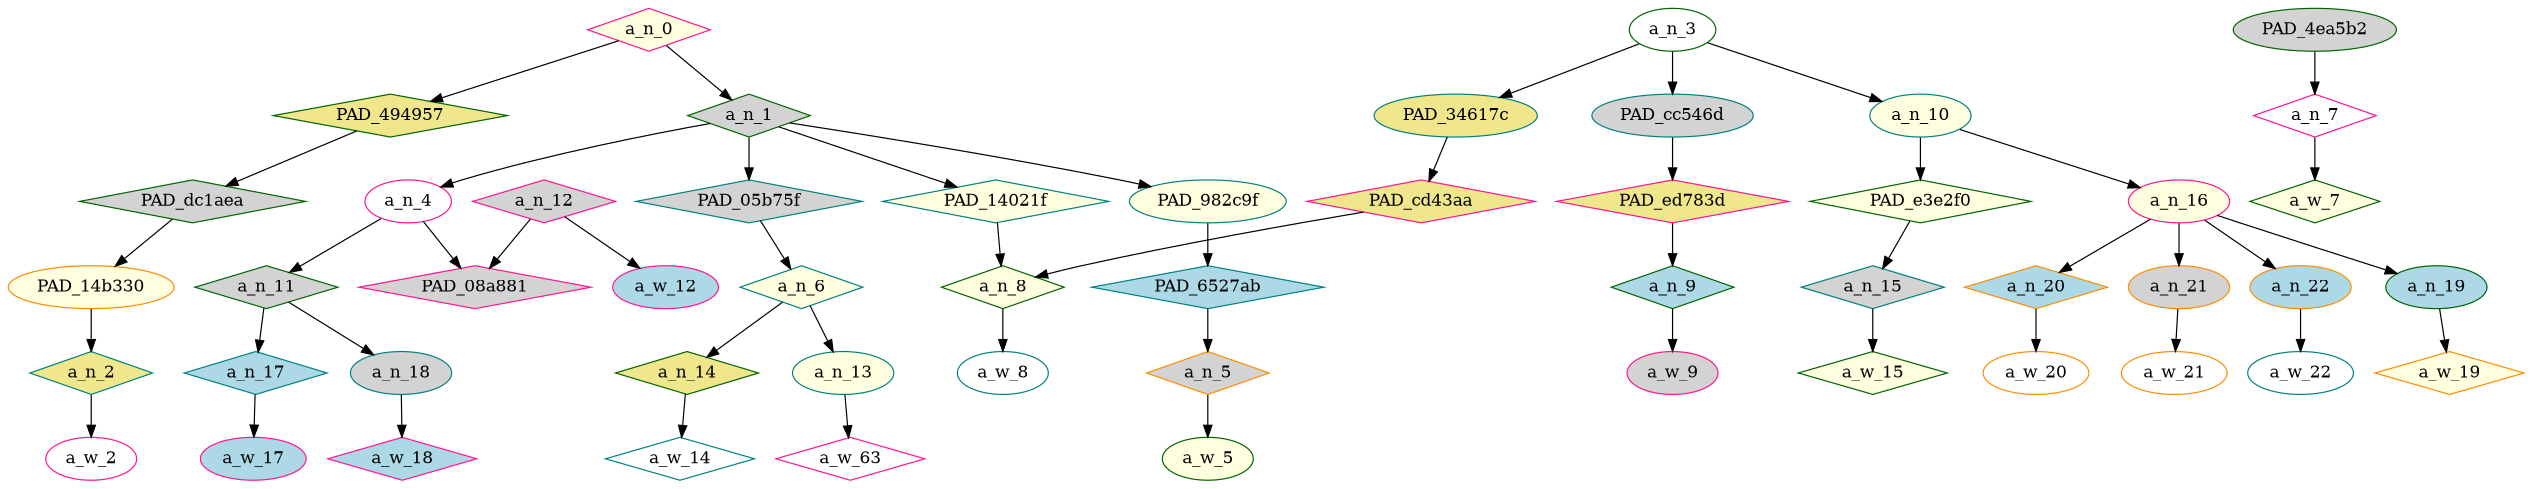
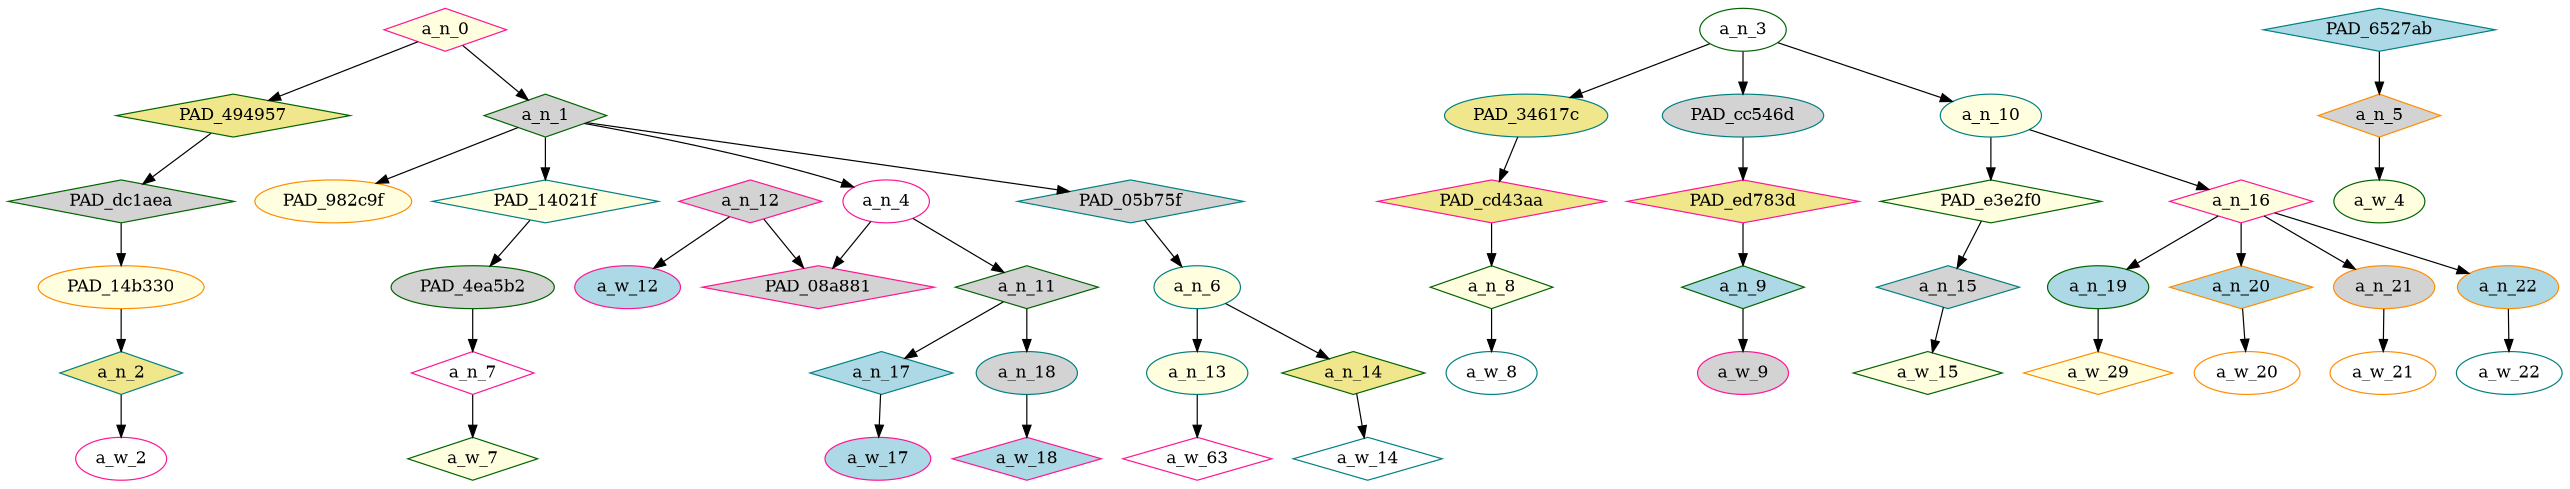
(1208, 201) -> (333, 201)
(2179, 201) -> (2241, 201)
(1208, 232) -> none
(999, 238) -> (514, 238)
(801, 287) -> (1197, 287)
(2449, 373) -> (2098, 373)
(1208, 459) -> (2379, 201)
